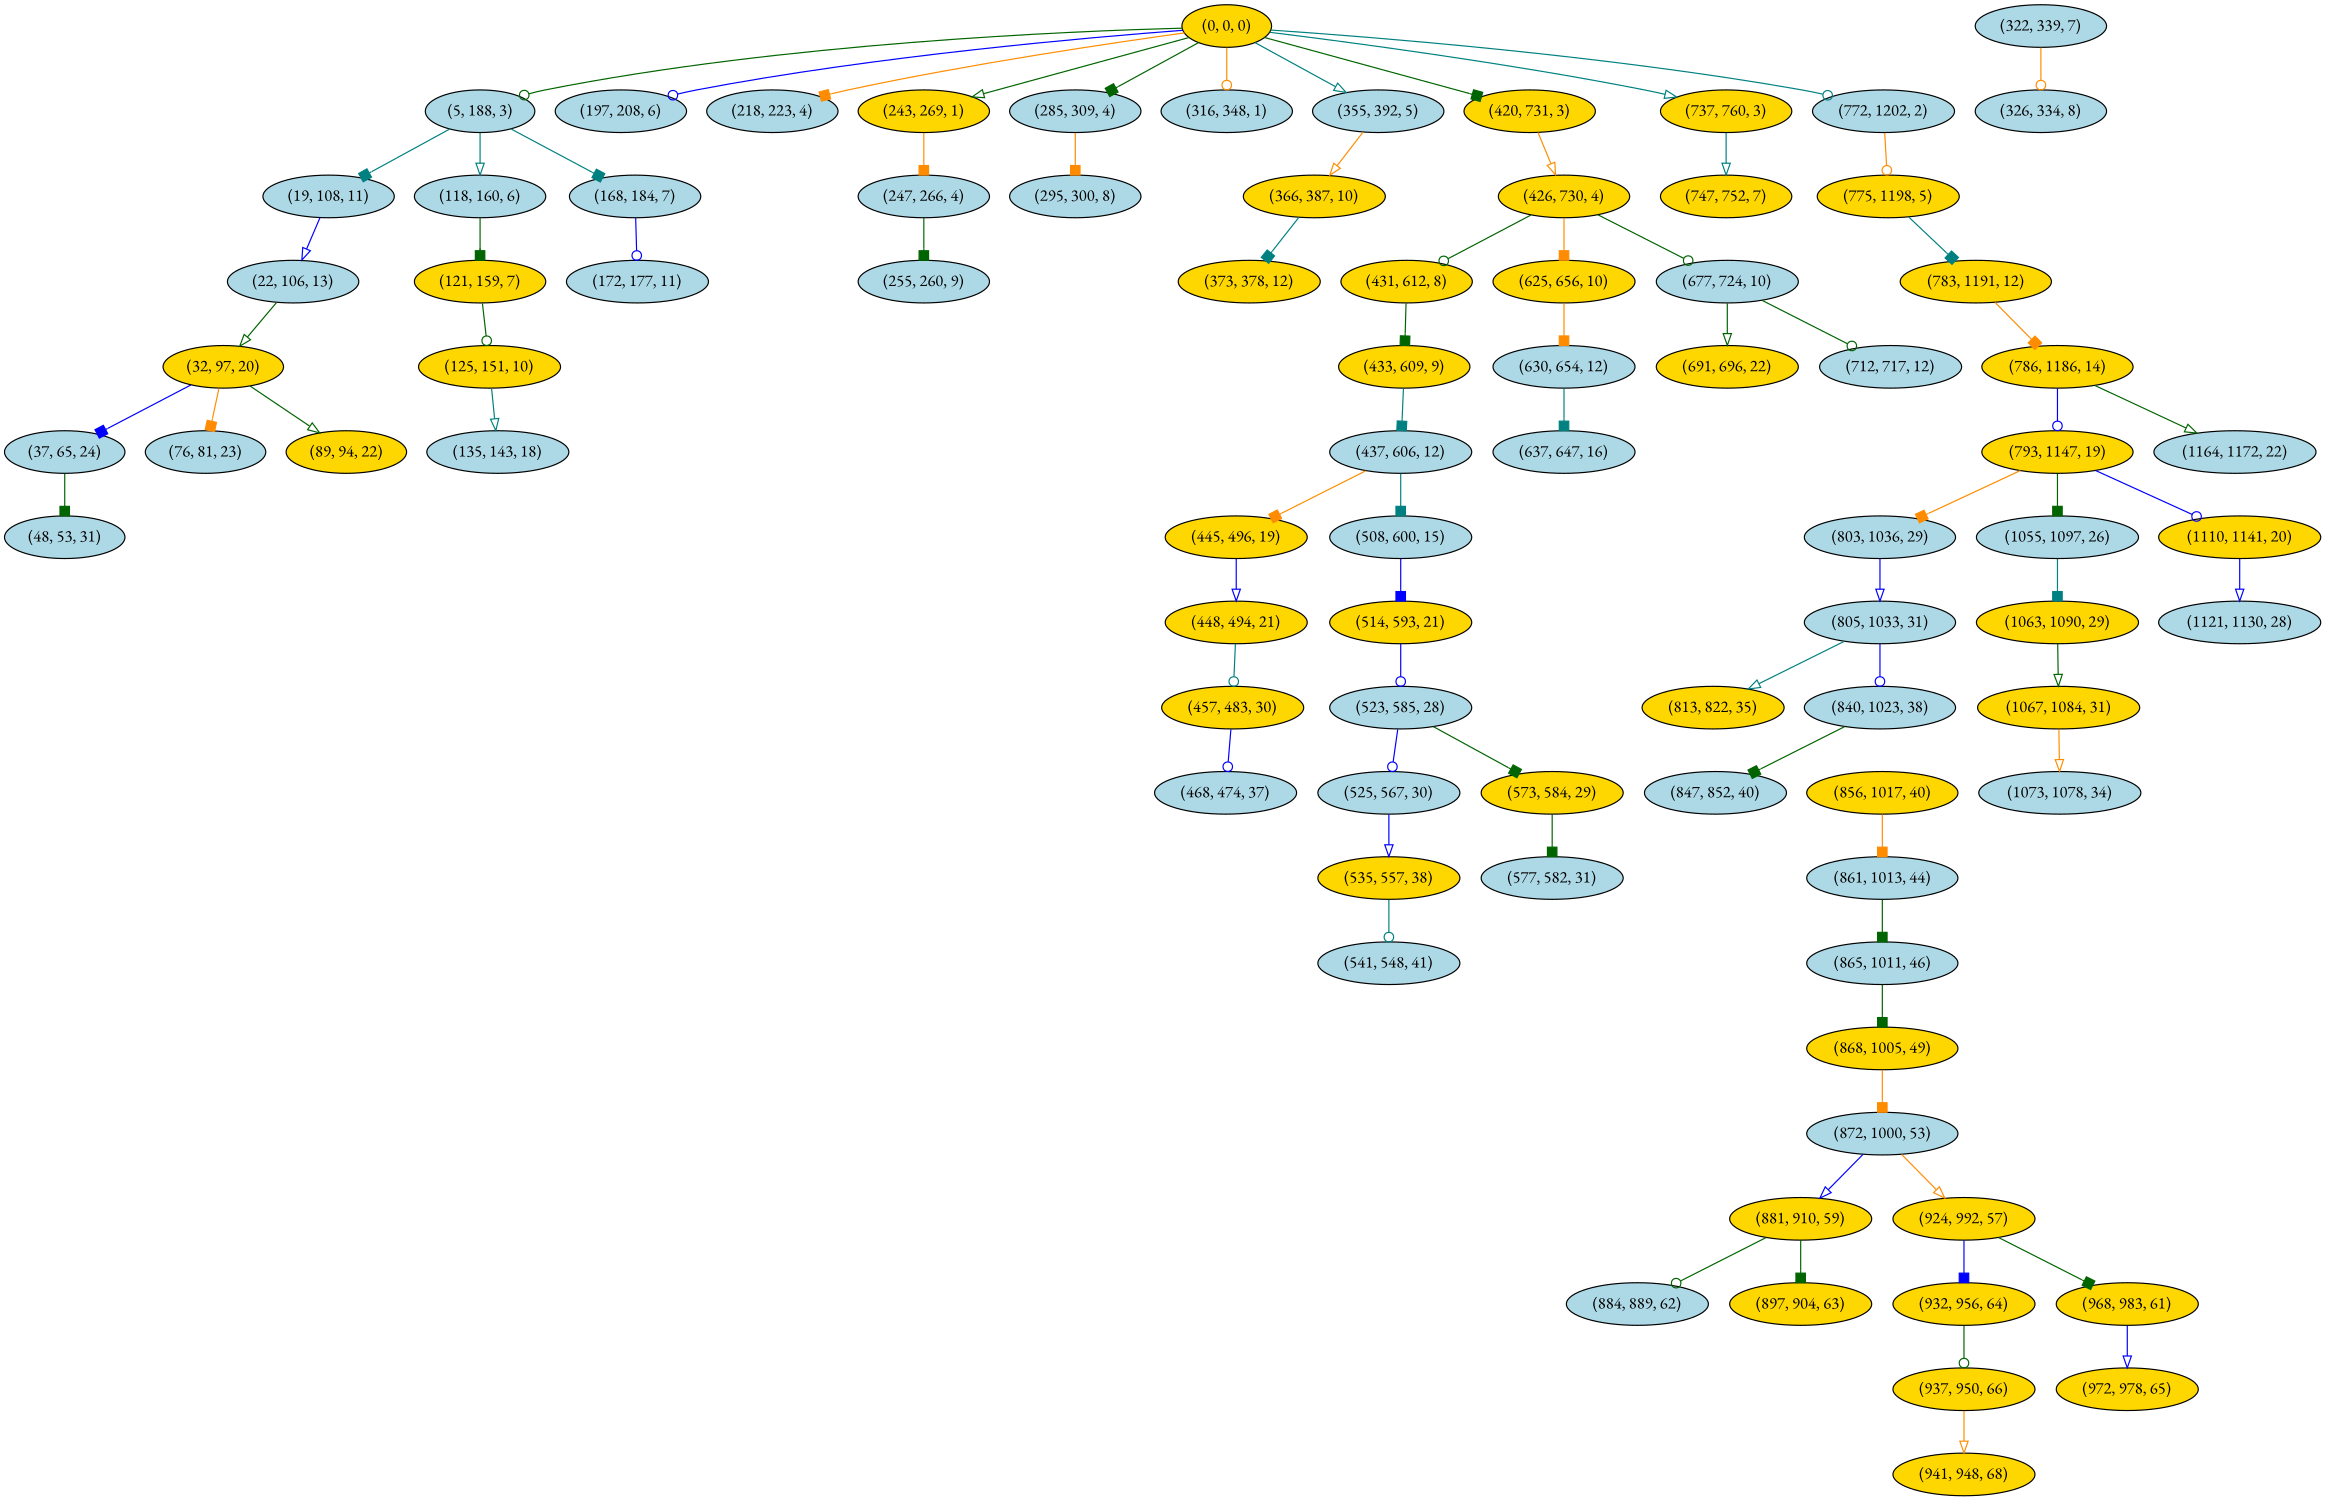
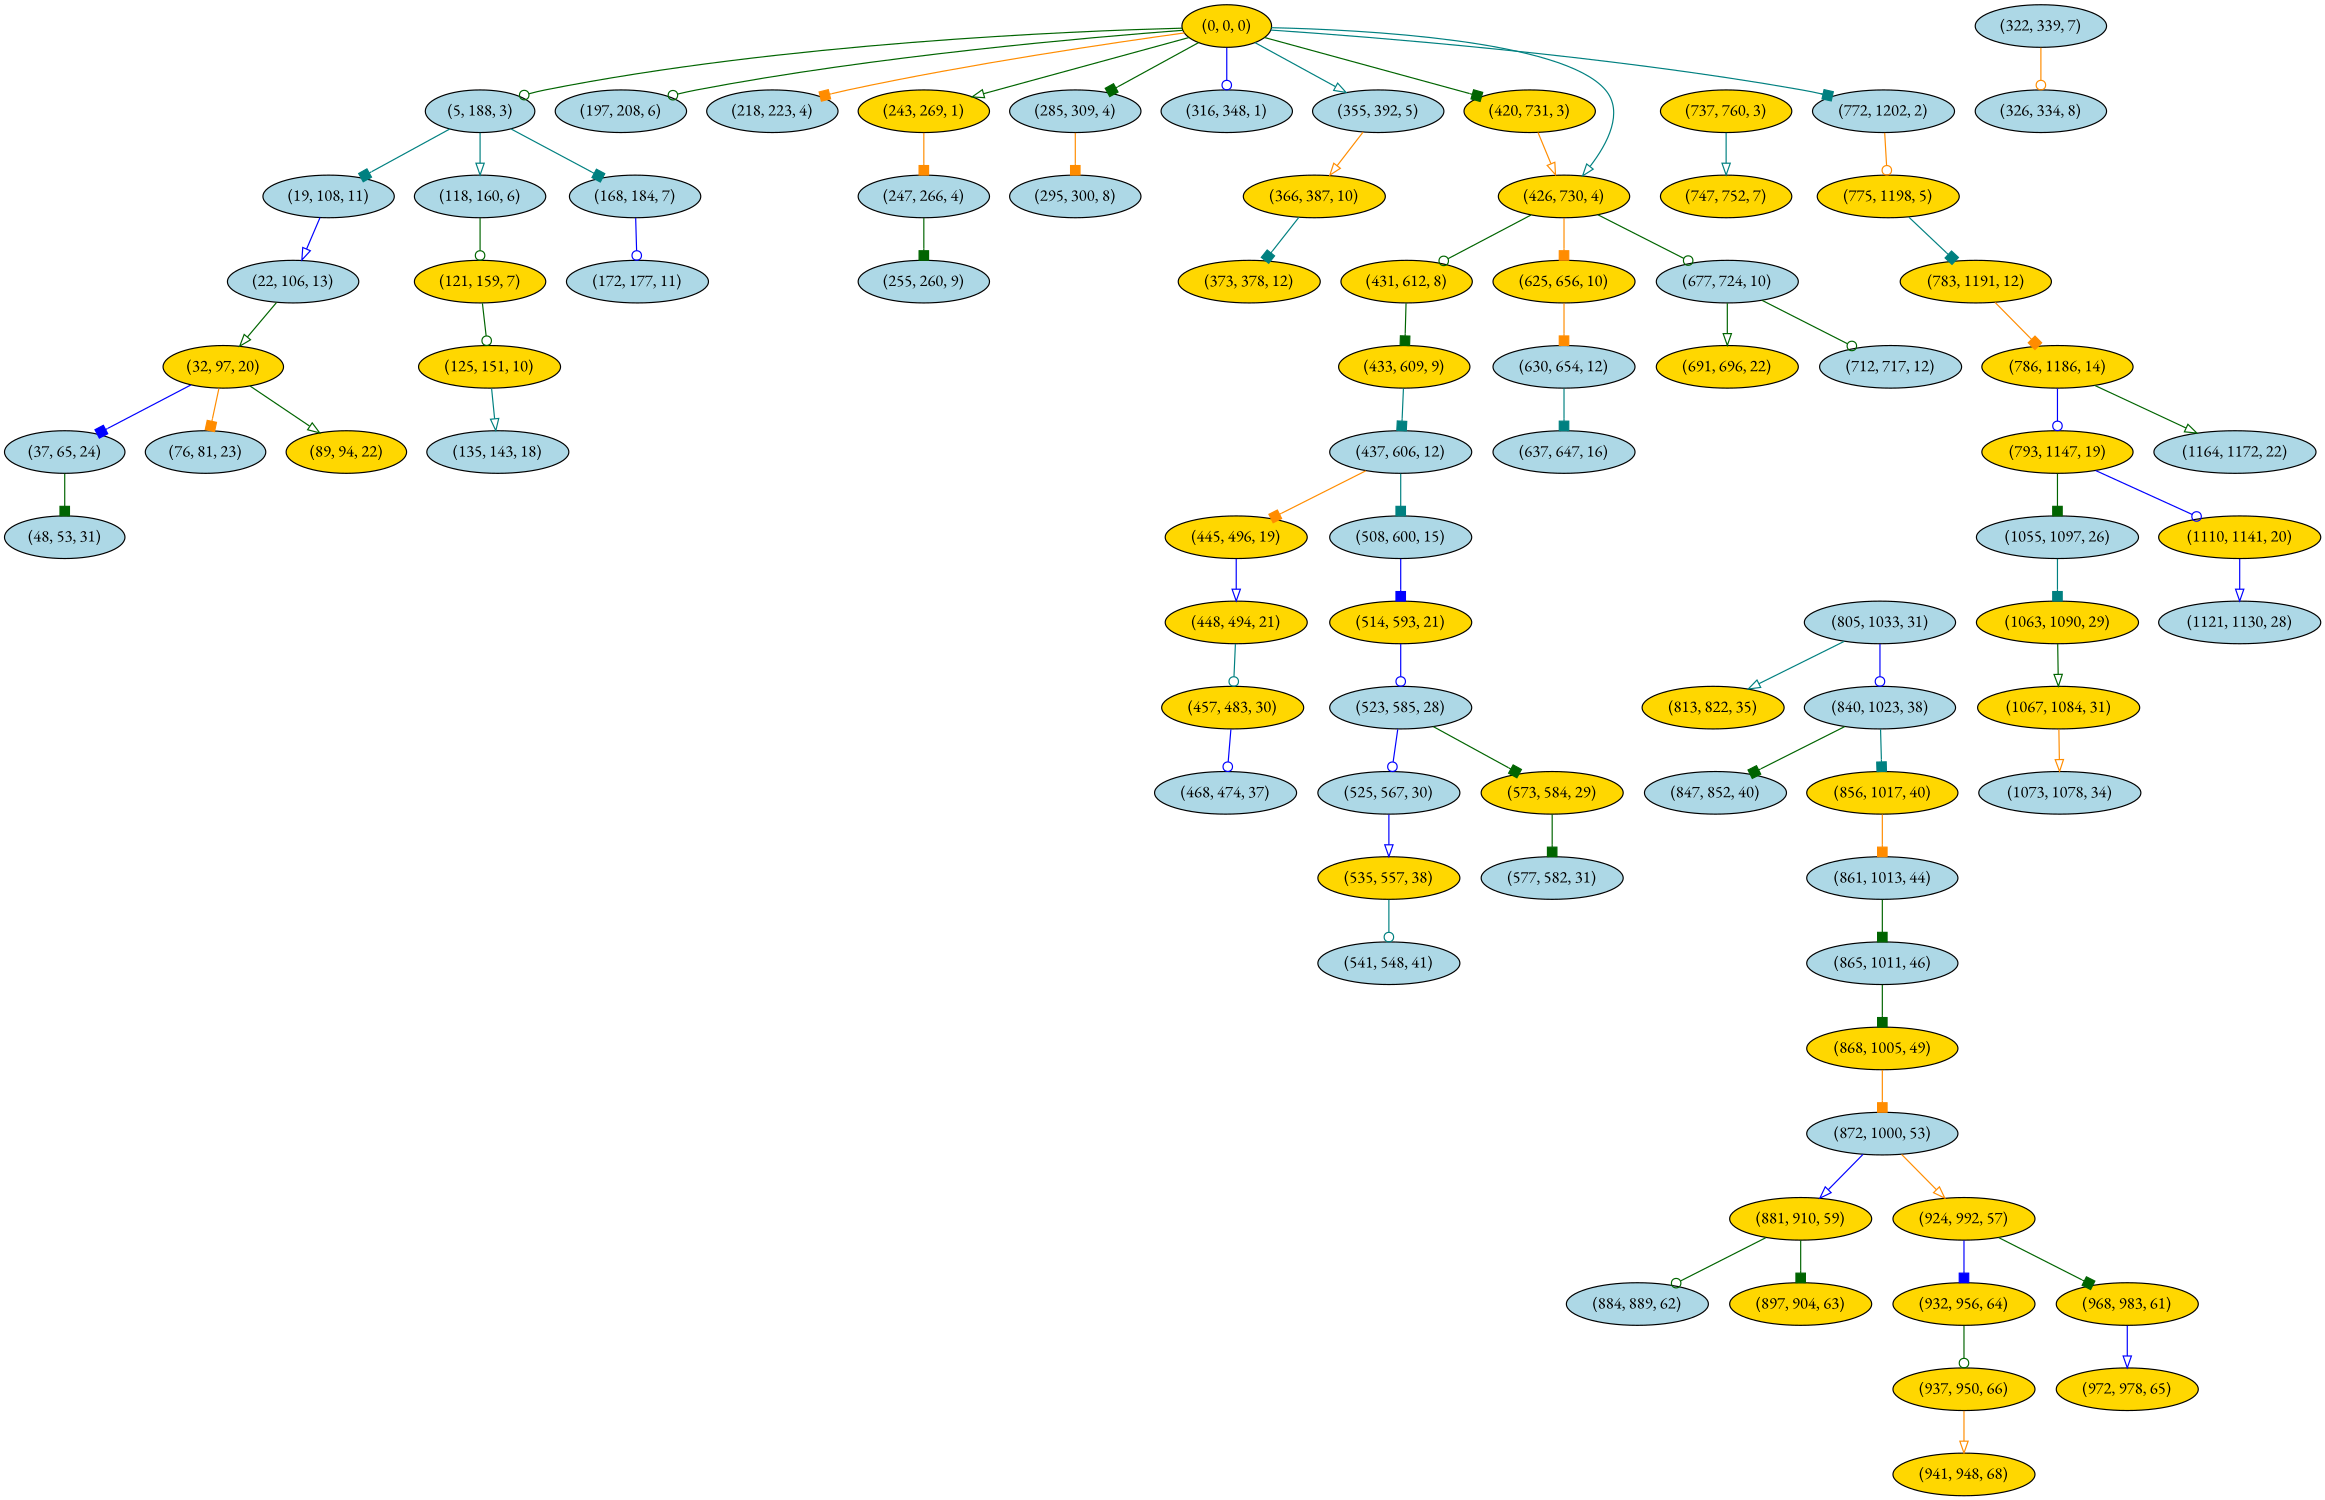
(929, 55) -> (929, 55)
(1548, 55) -> (1561, 56)
(1468, 60) -> (1558, 63)
(1227, 64) -> (1227, 64)
(480, 234) -> (480, 234)
(1880, 537) -> none
none -> (1881, 744)
